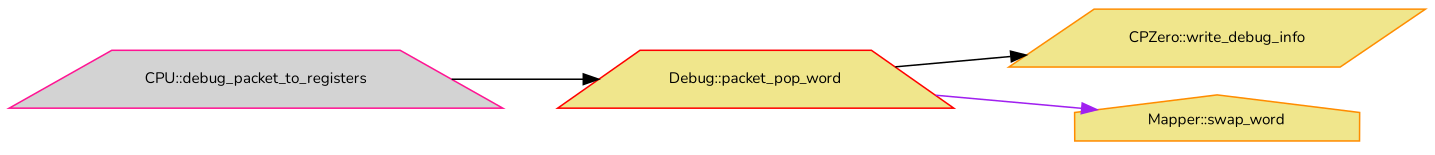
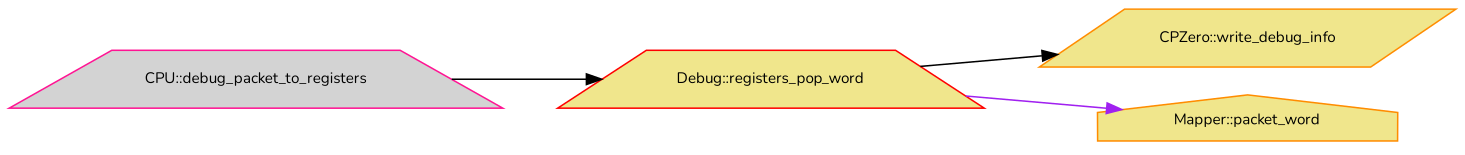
(756, 79) -> (771, 79)
(1217, 120) -> (1248, 120)
